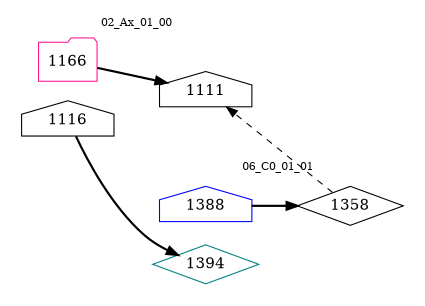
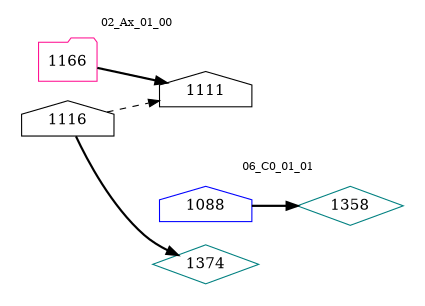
(279, 149) -> (128, 108)
(206, 206) -> (206, 206)
(350, 206) -> (350, 206)
(206, 264) -> (206, 264)
